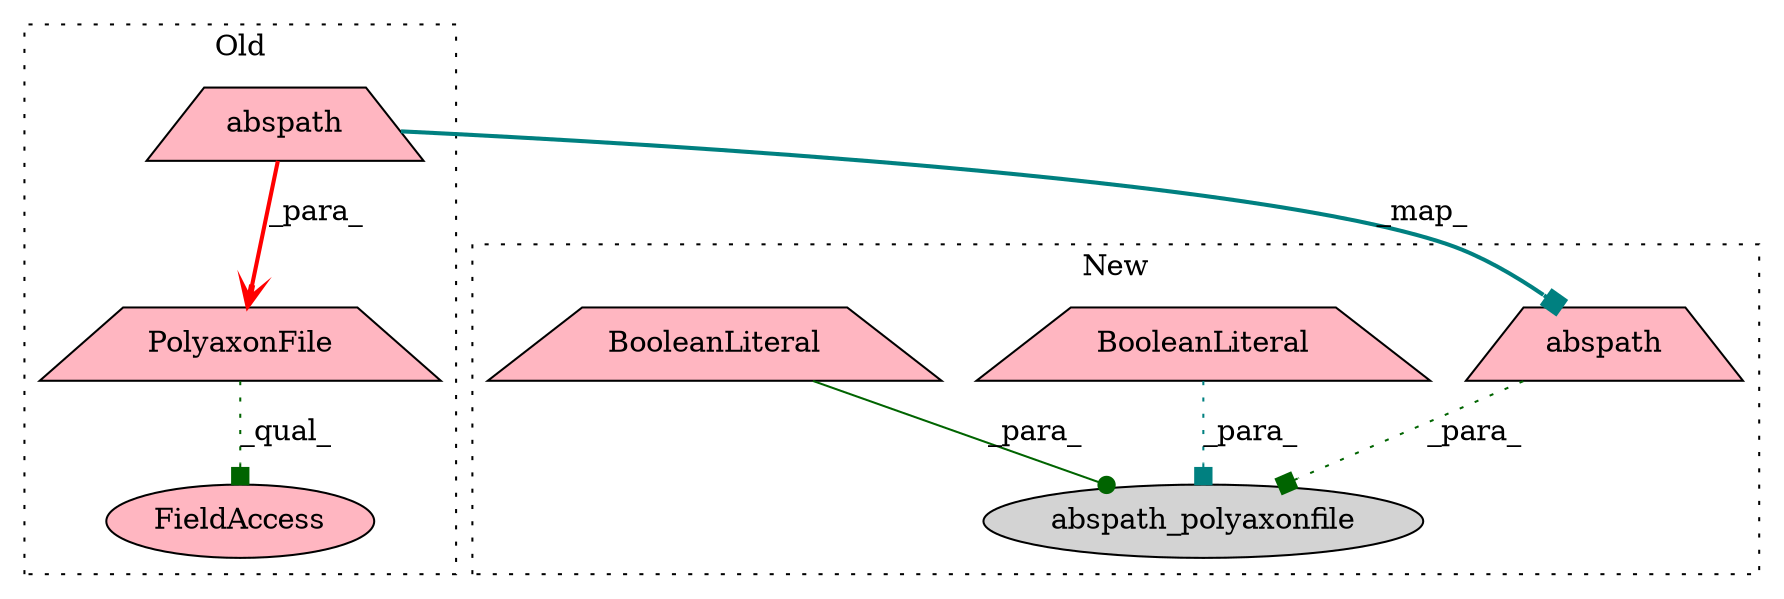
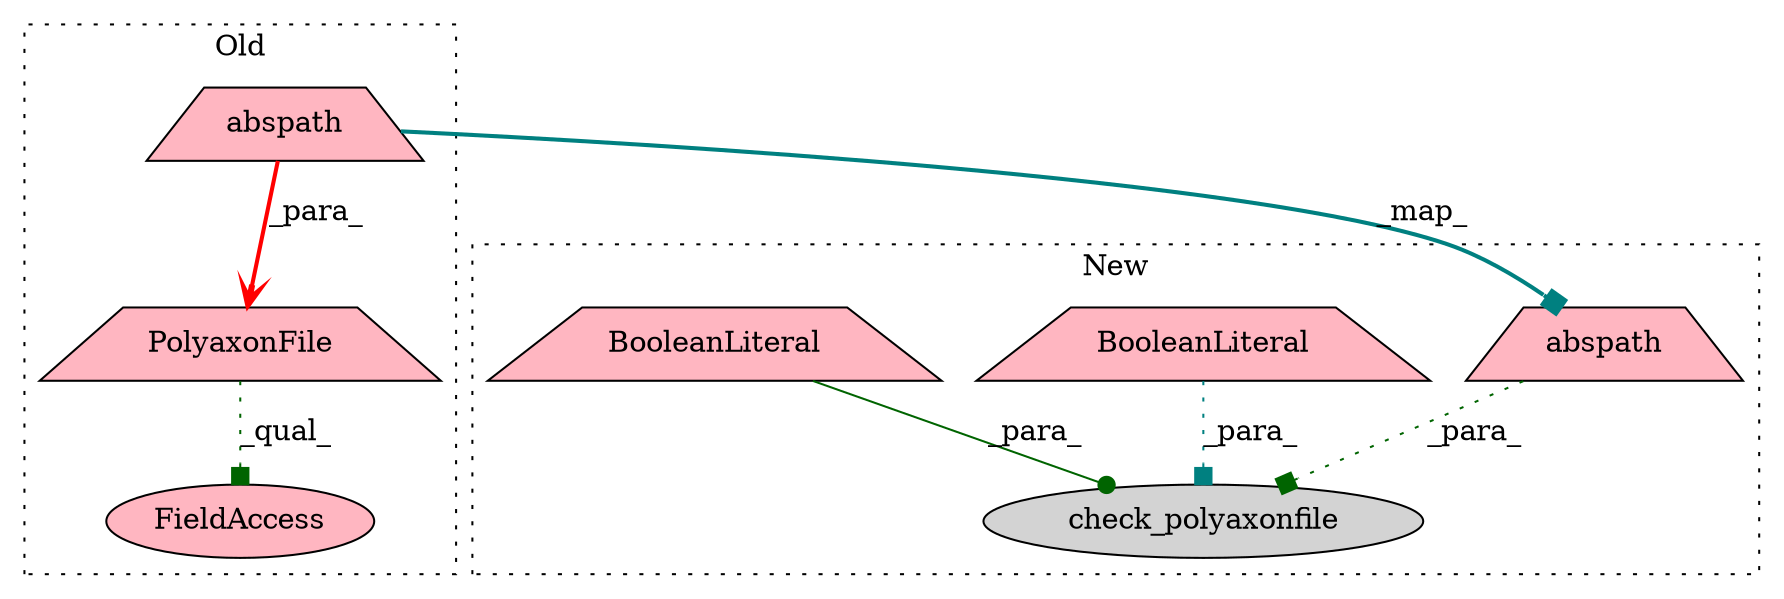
(1203, 521) -> (1203, 521)
